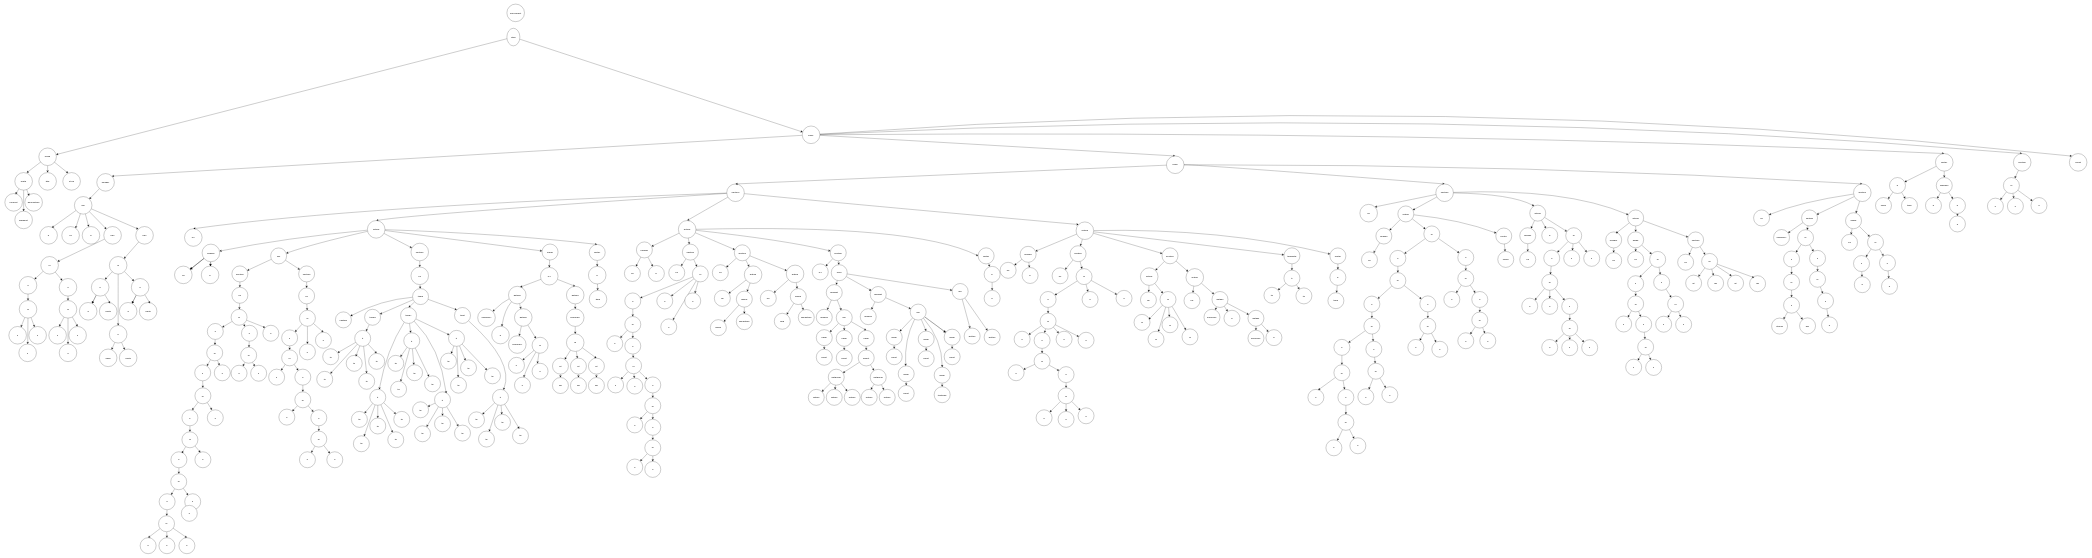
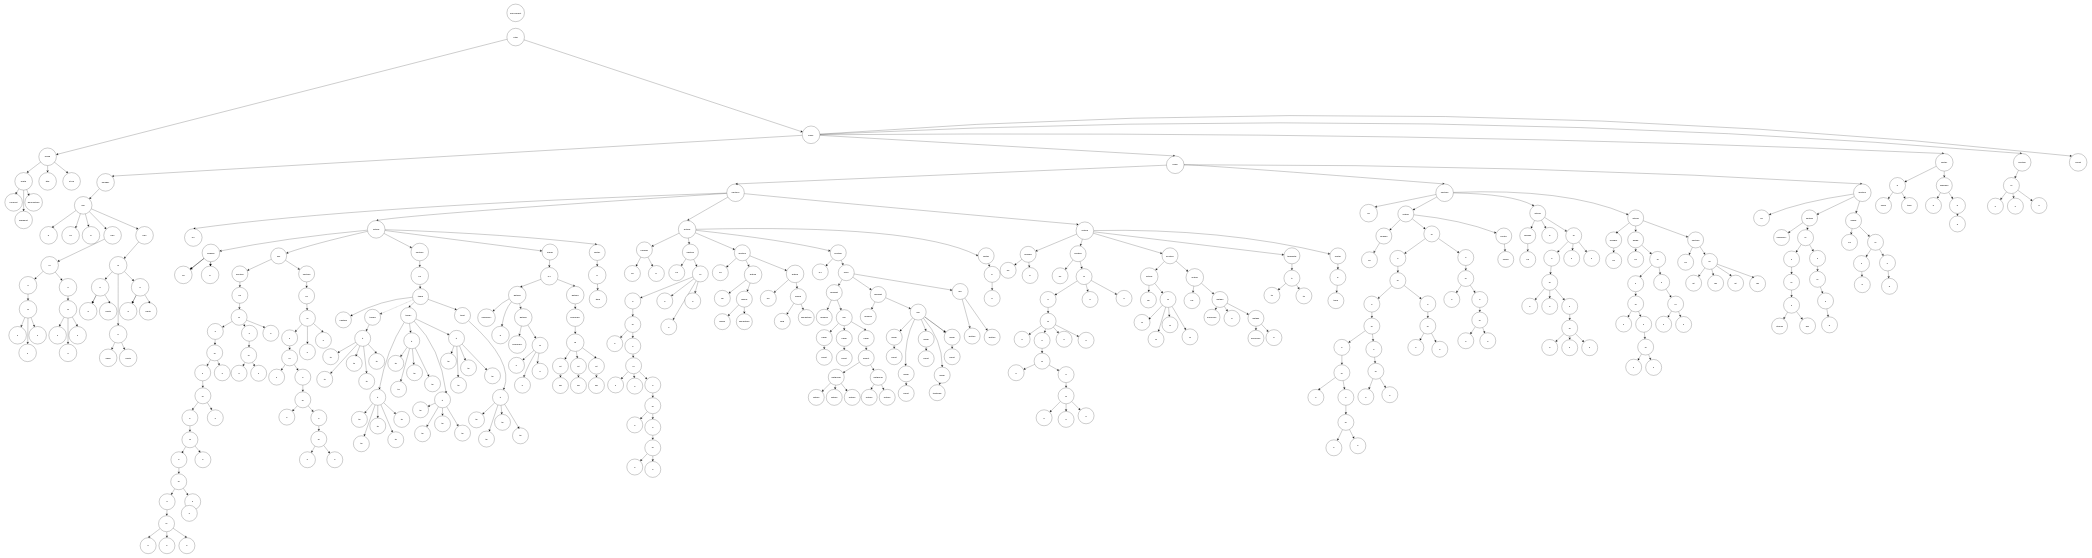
(513, 37) -> (515, 37)
(839, 273) -> (846, 273)
(397, 307) -> (397, 307)
(718, 328) -> (722, 322)
(942, 395) -> (937, 393)
